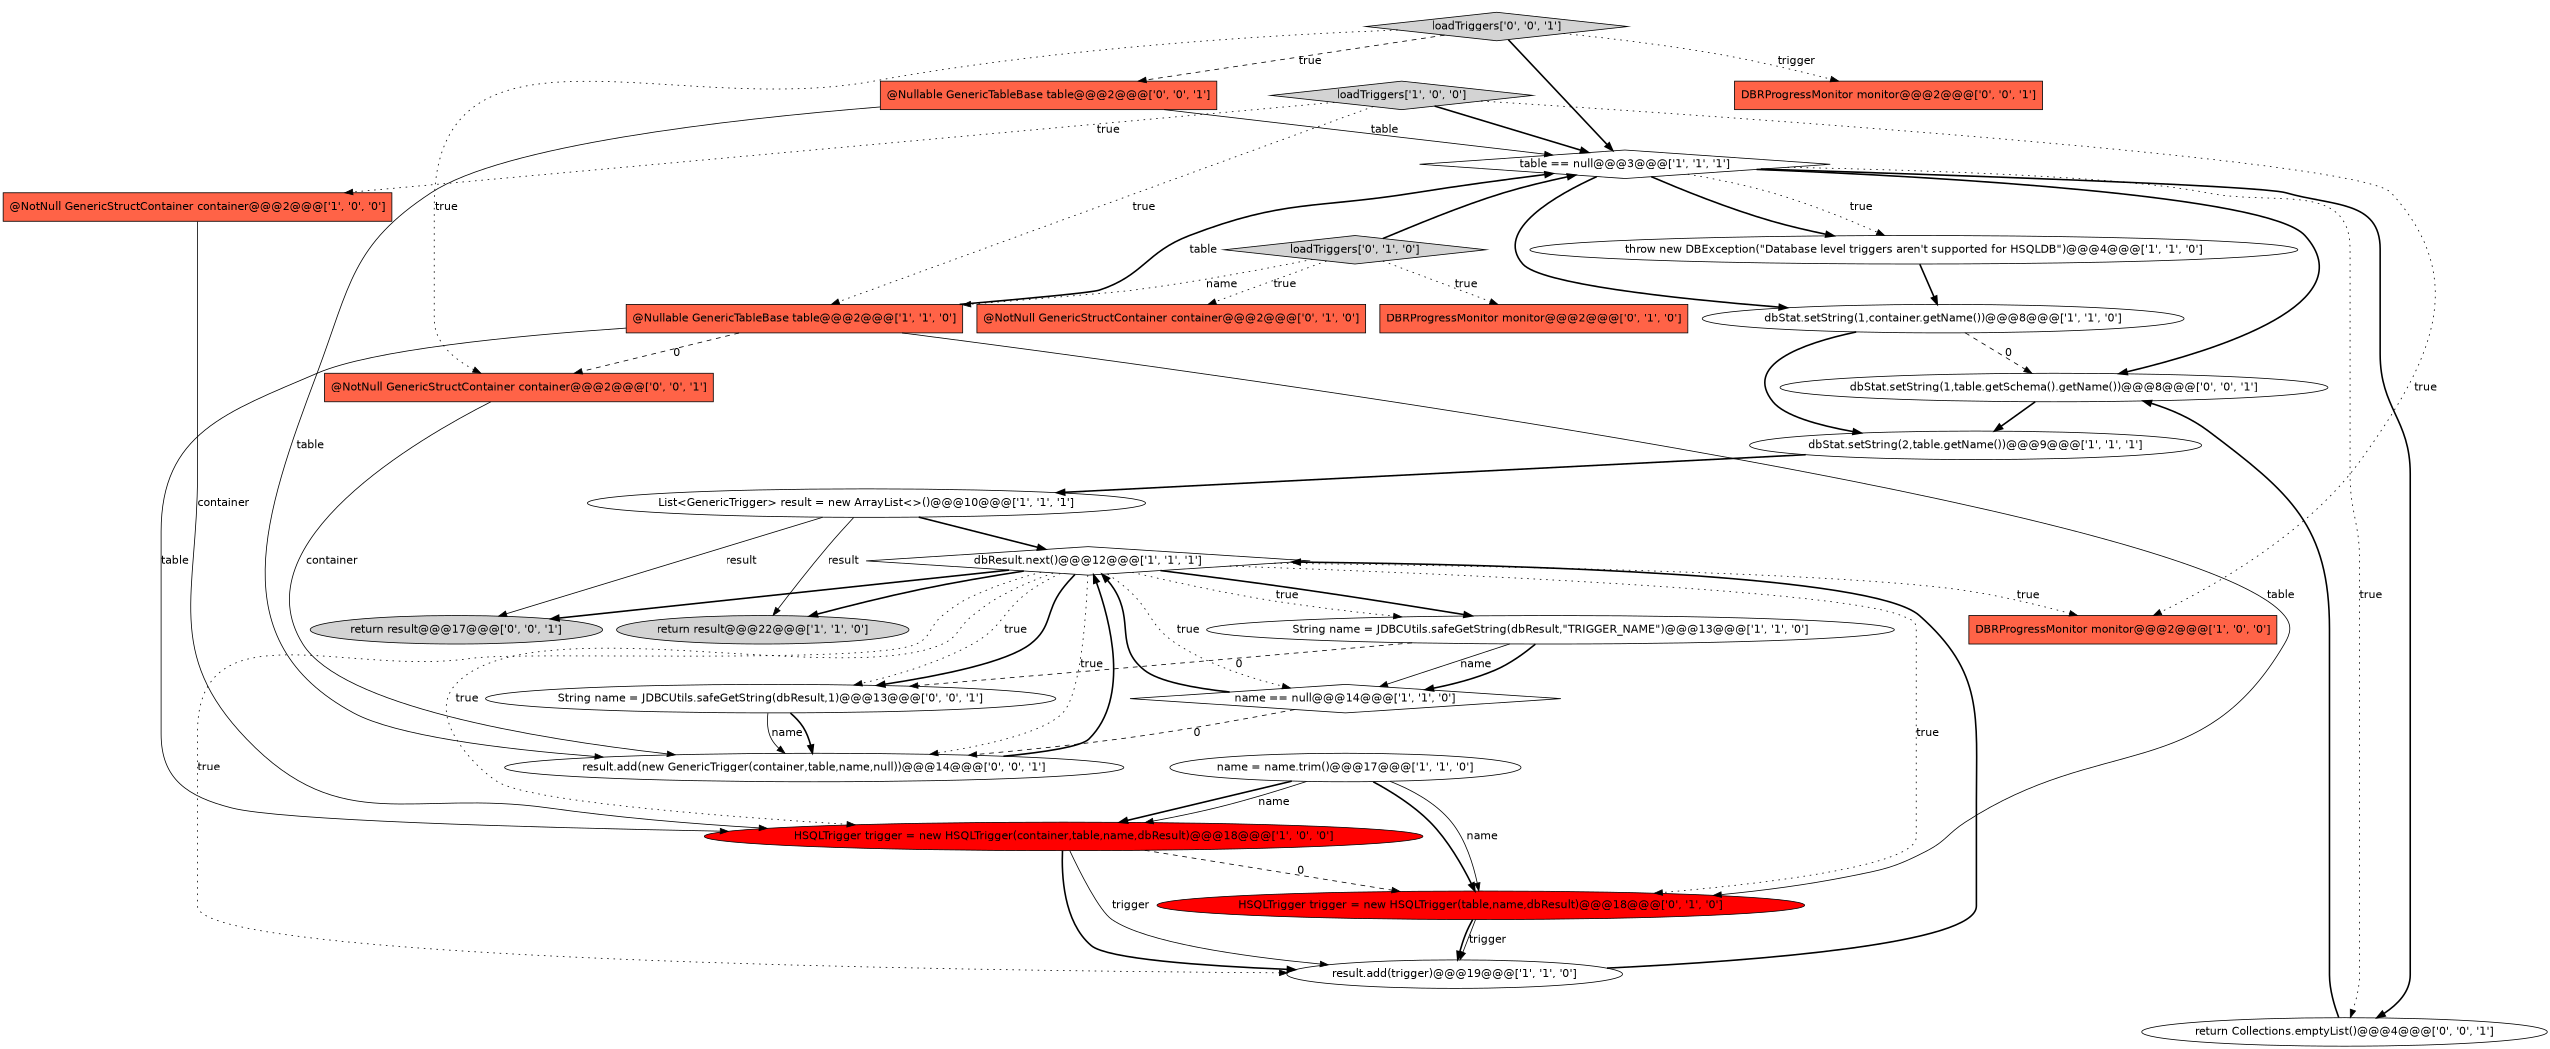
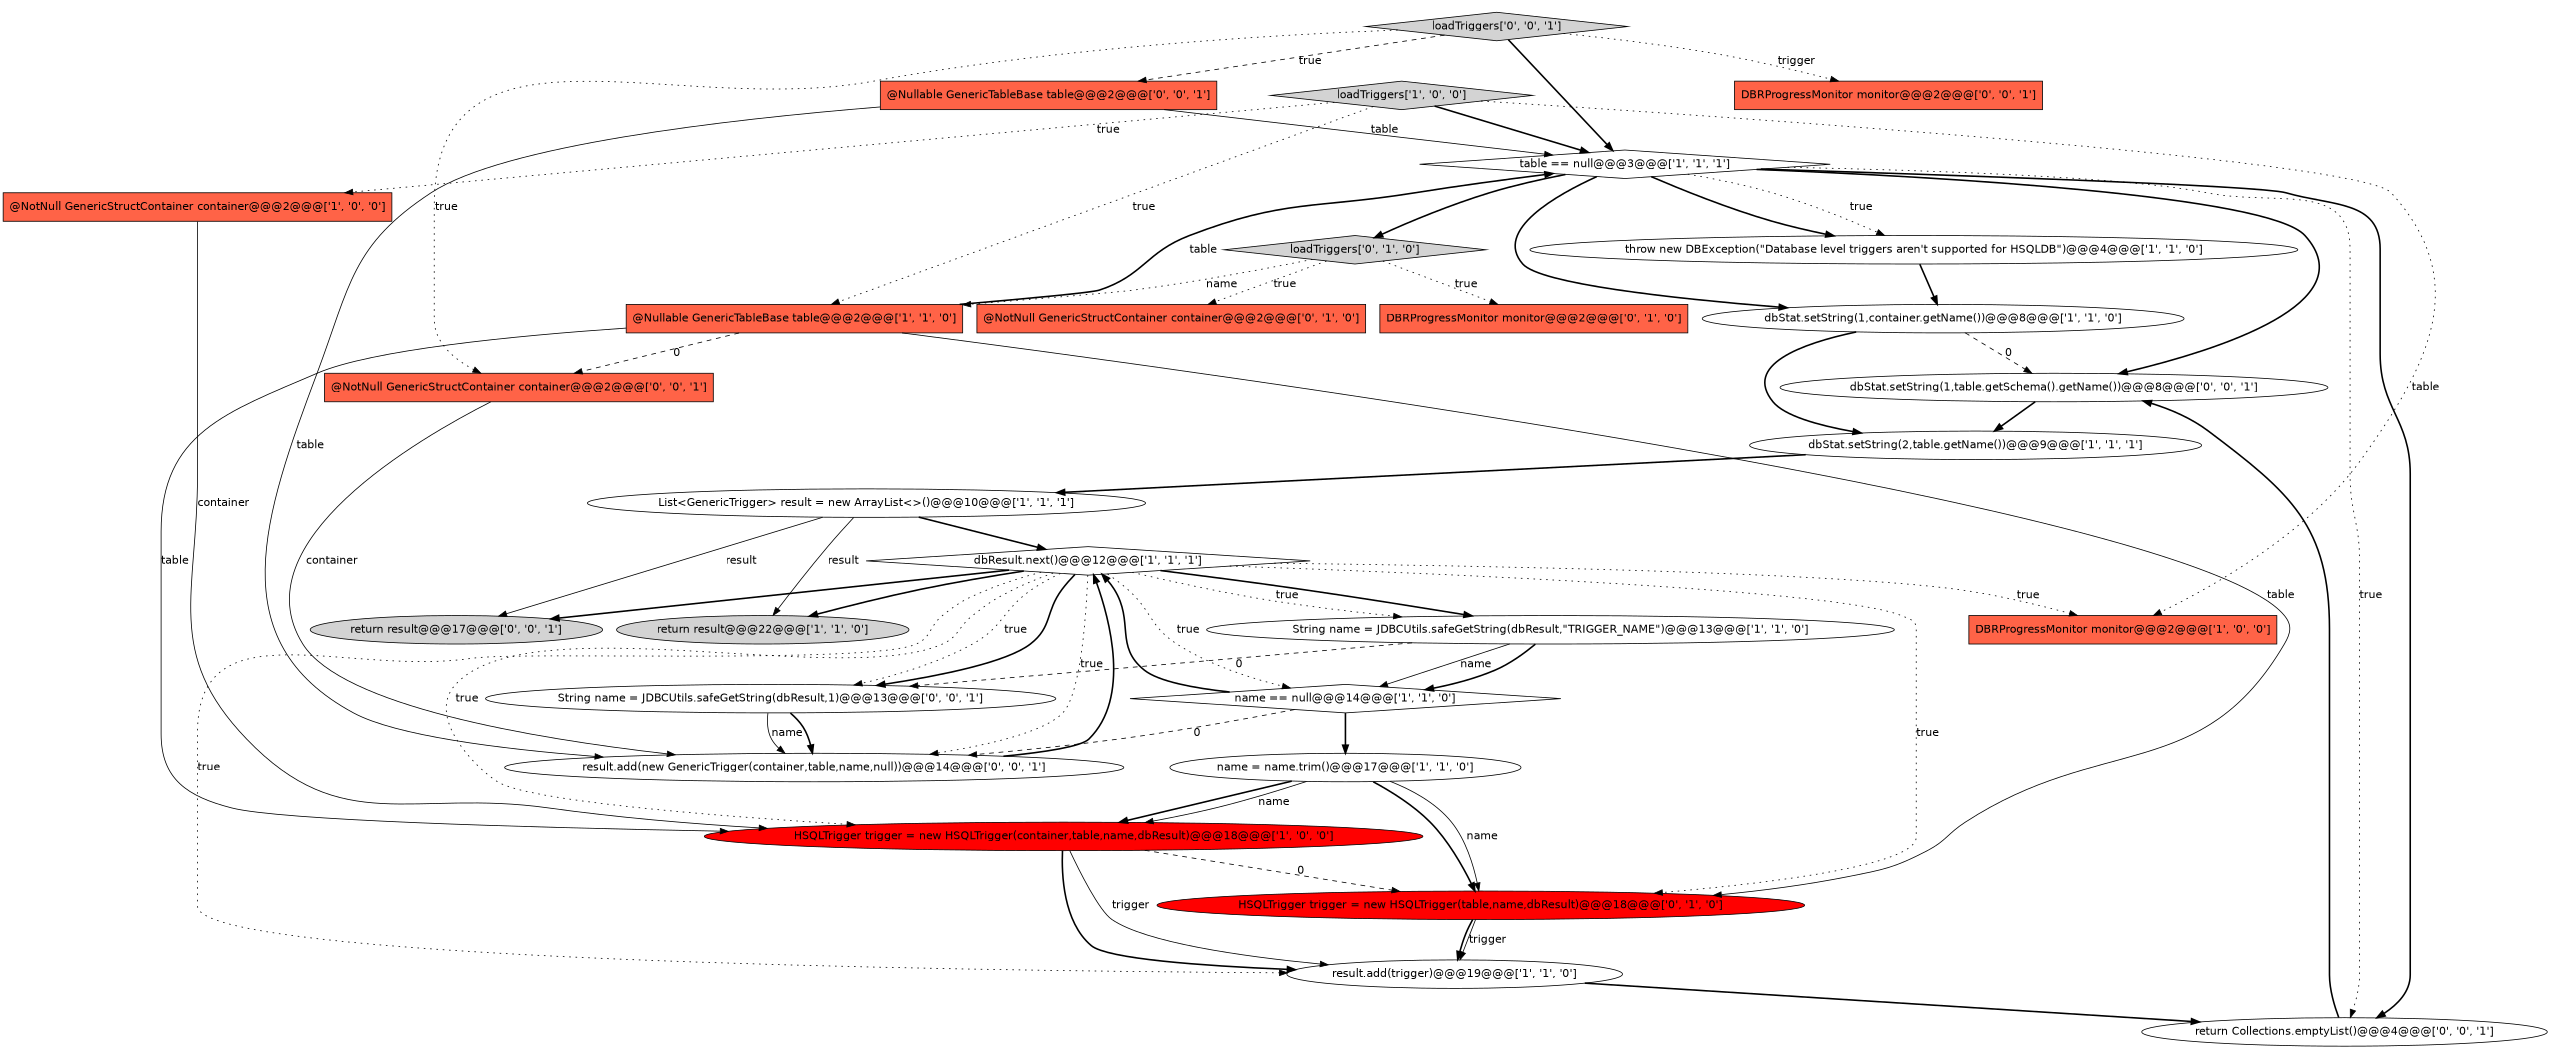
(1474, 203) -> (1472, 198)
(2426, 388) -> (2426, 388)
(1942, 639) -> (1888, 1002)
none -> (1345, 729)
